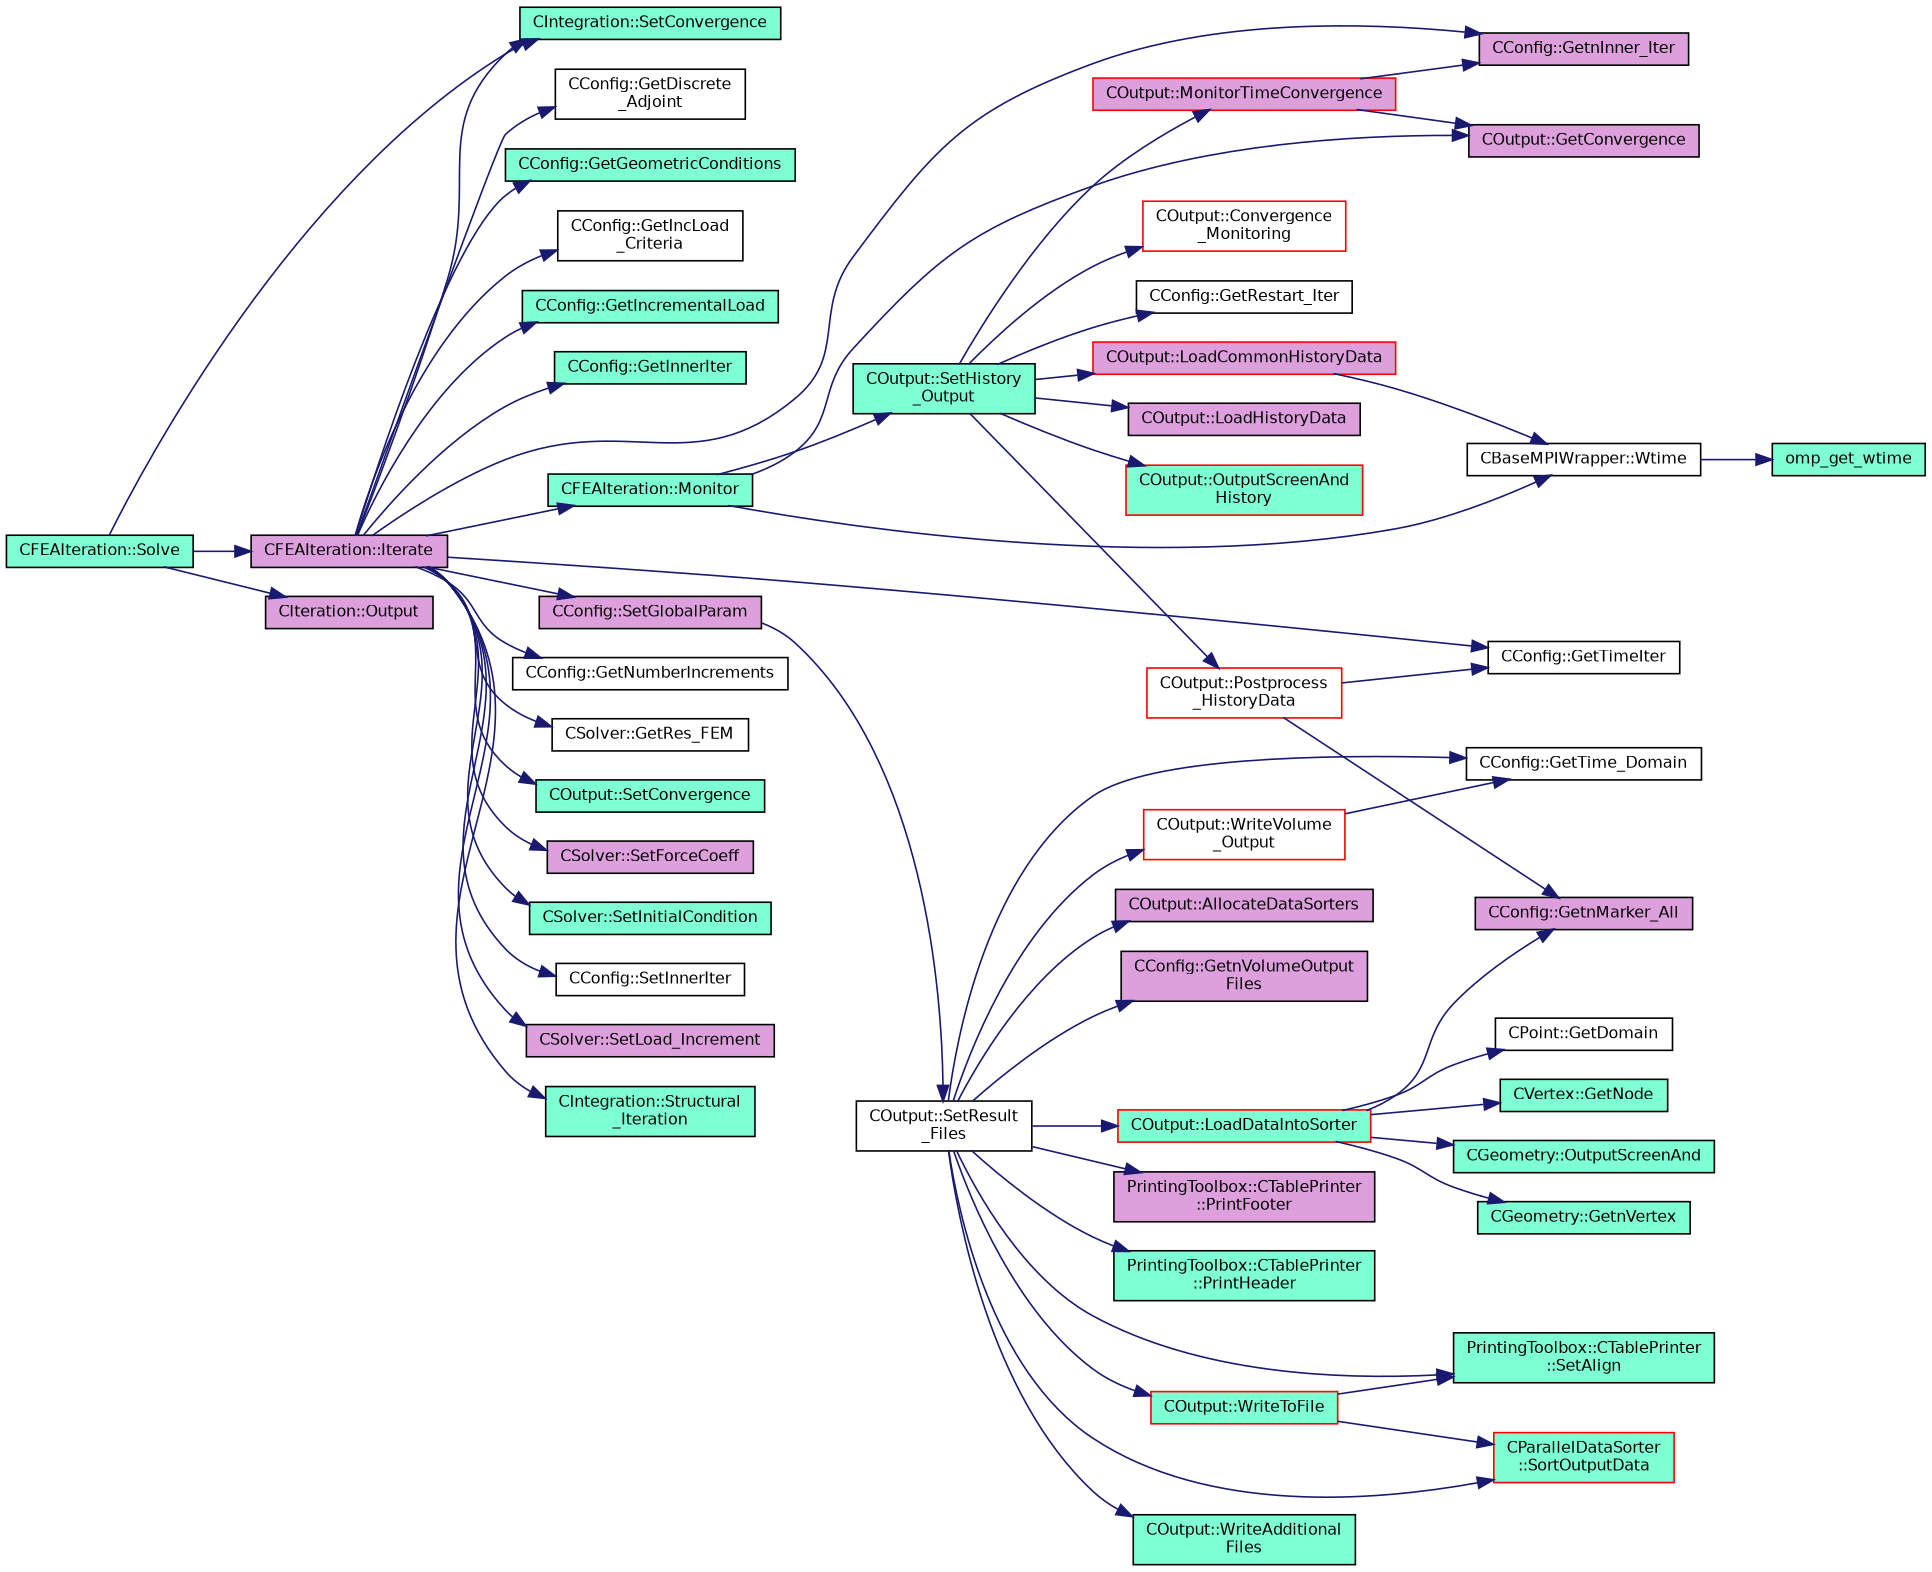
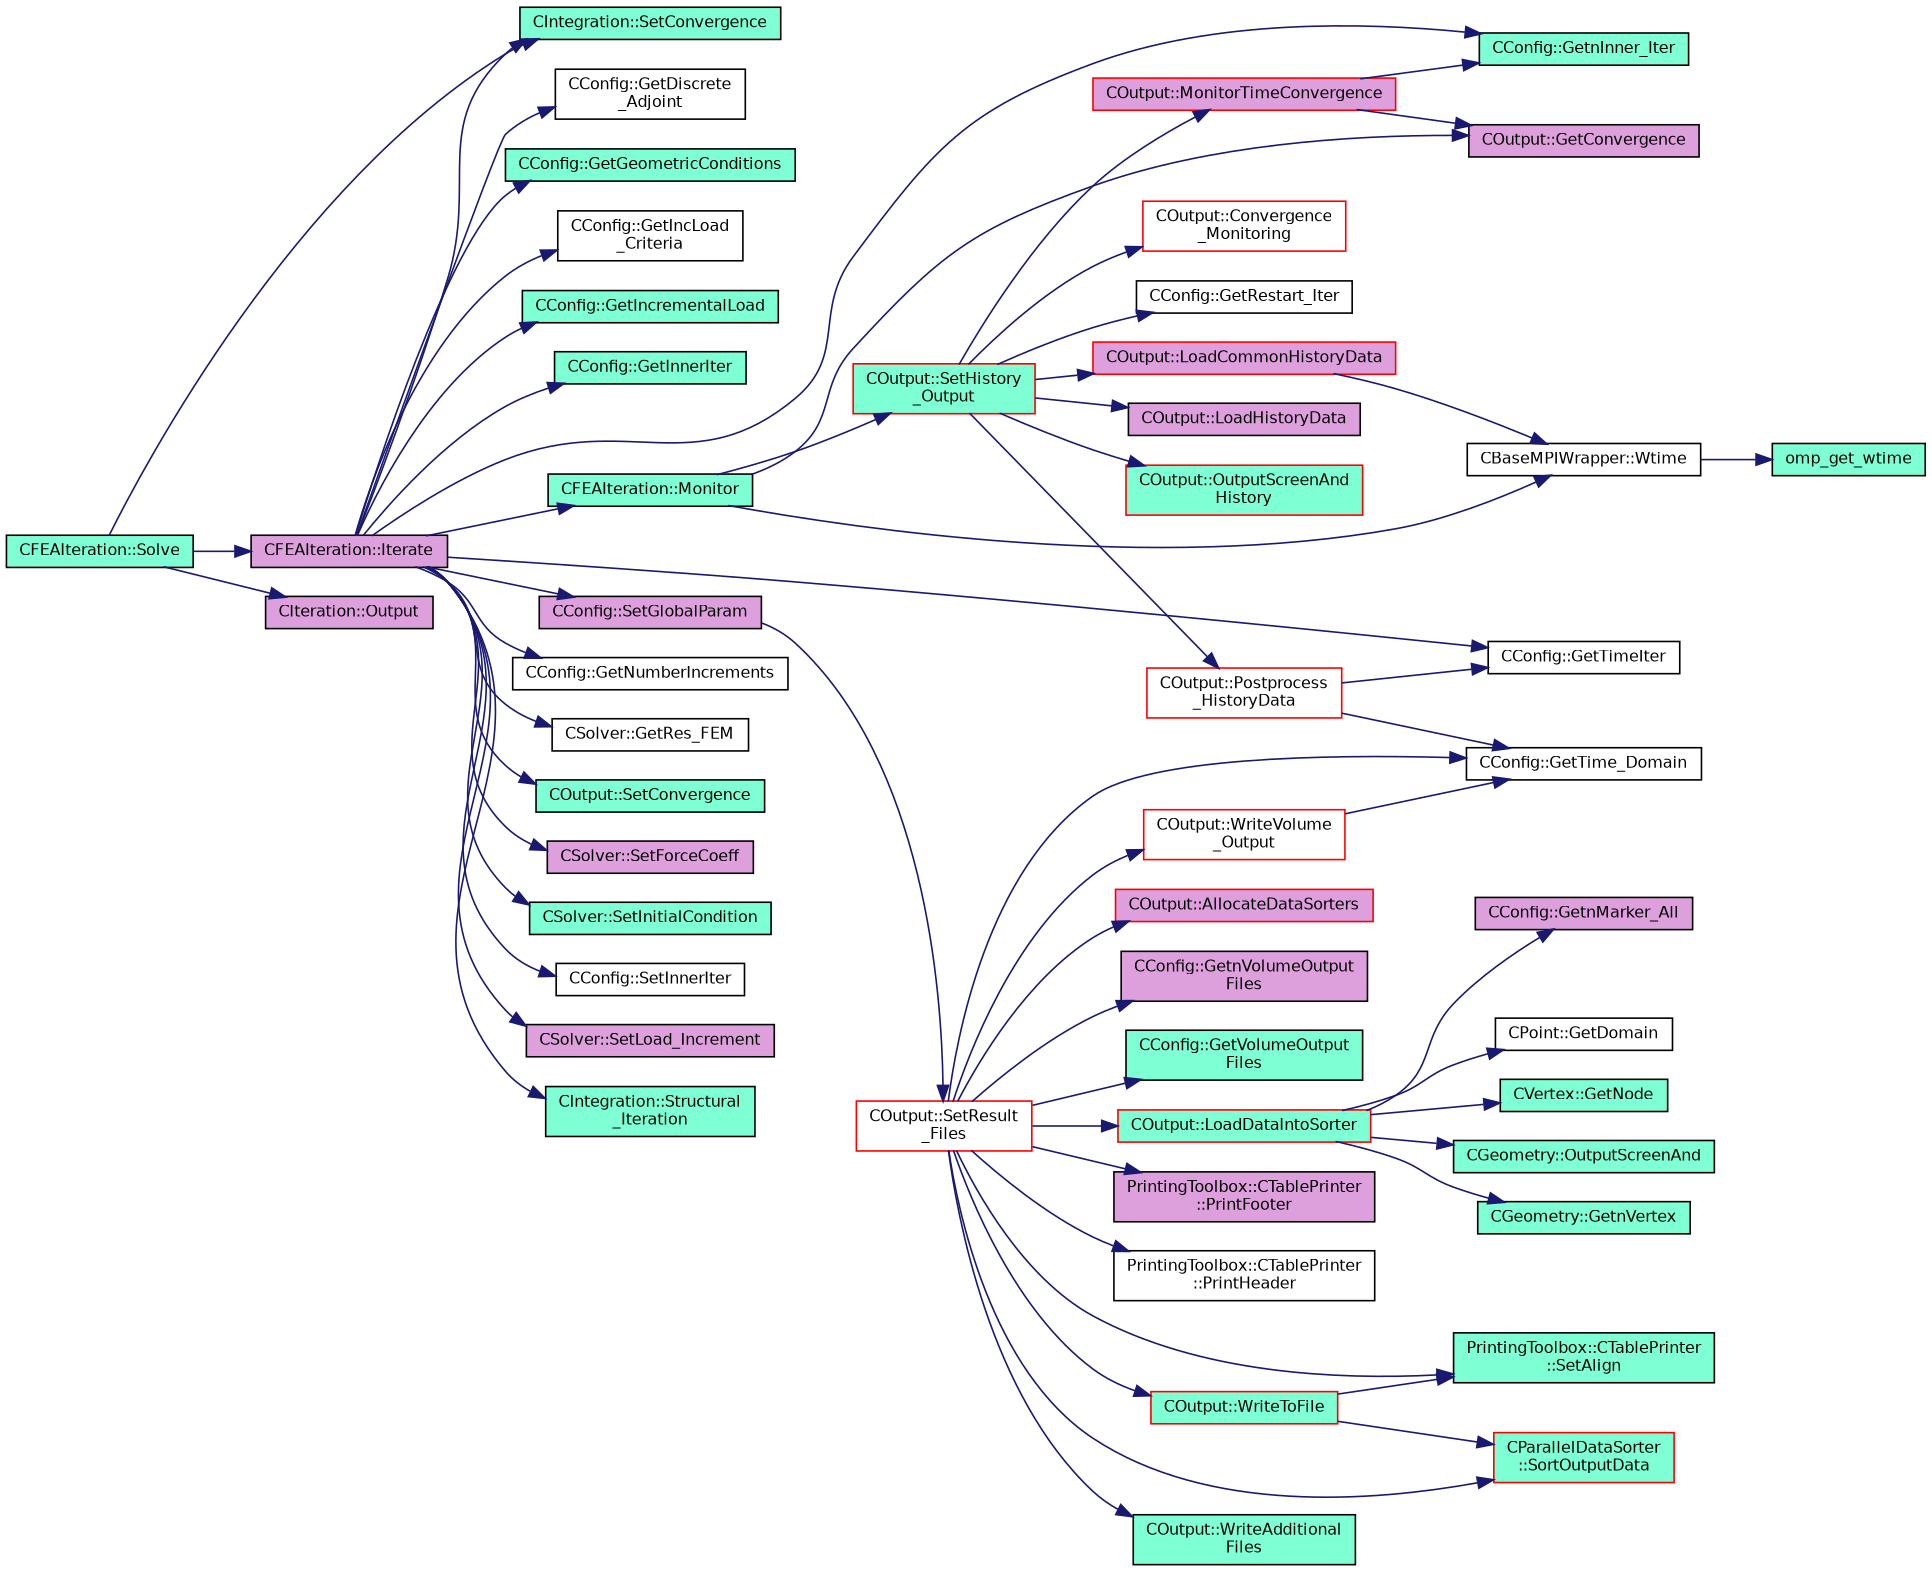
(1584, 49) -> (1584, 49)
(944, 389) -> (944, 389)
(1427, 812) -> (1418, 729)
(1244, 905) -> (1244, 905)
none -> (1244, 1055)
(944, 1126) -> (944, 1126)
(1244, 1276) -> (1244, 1276)
